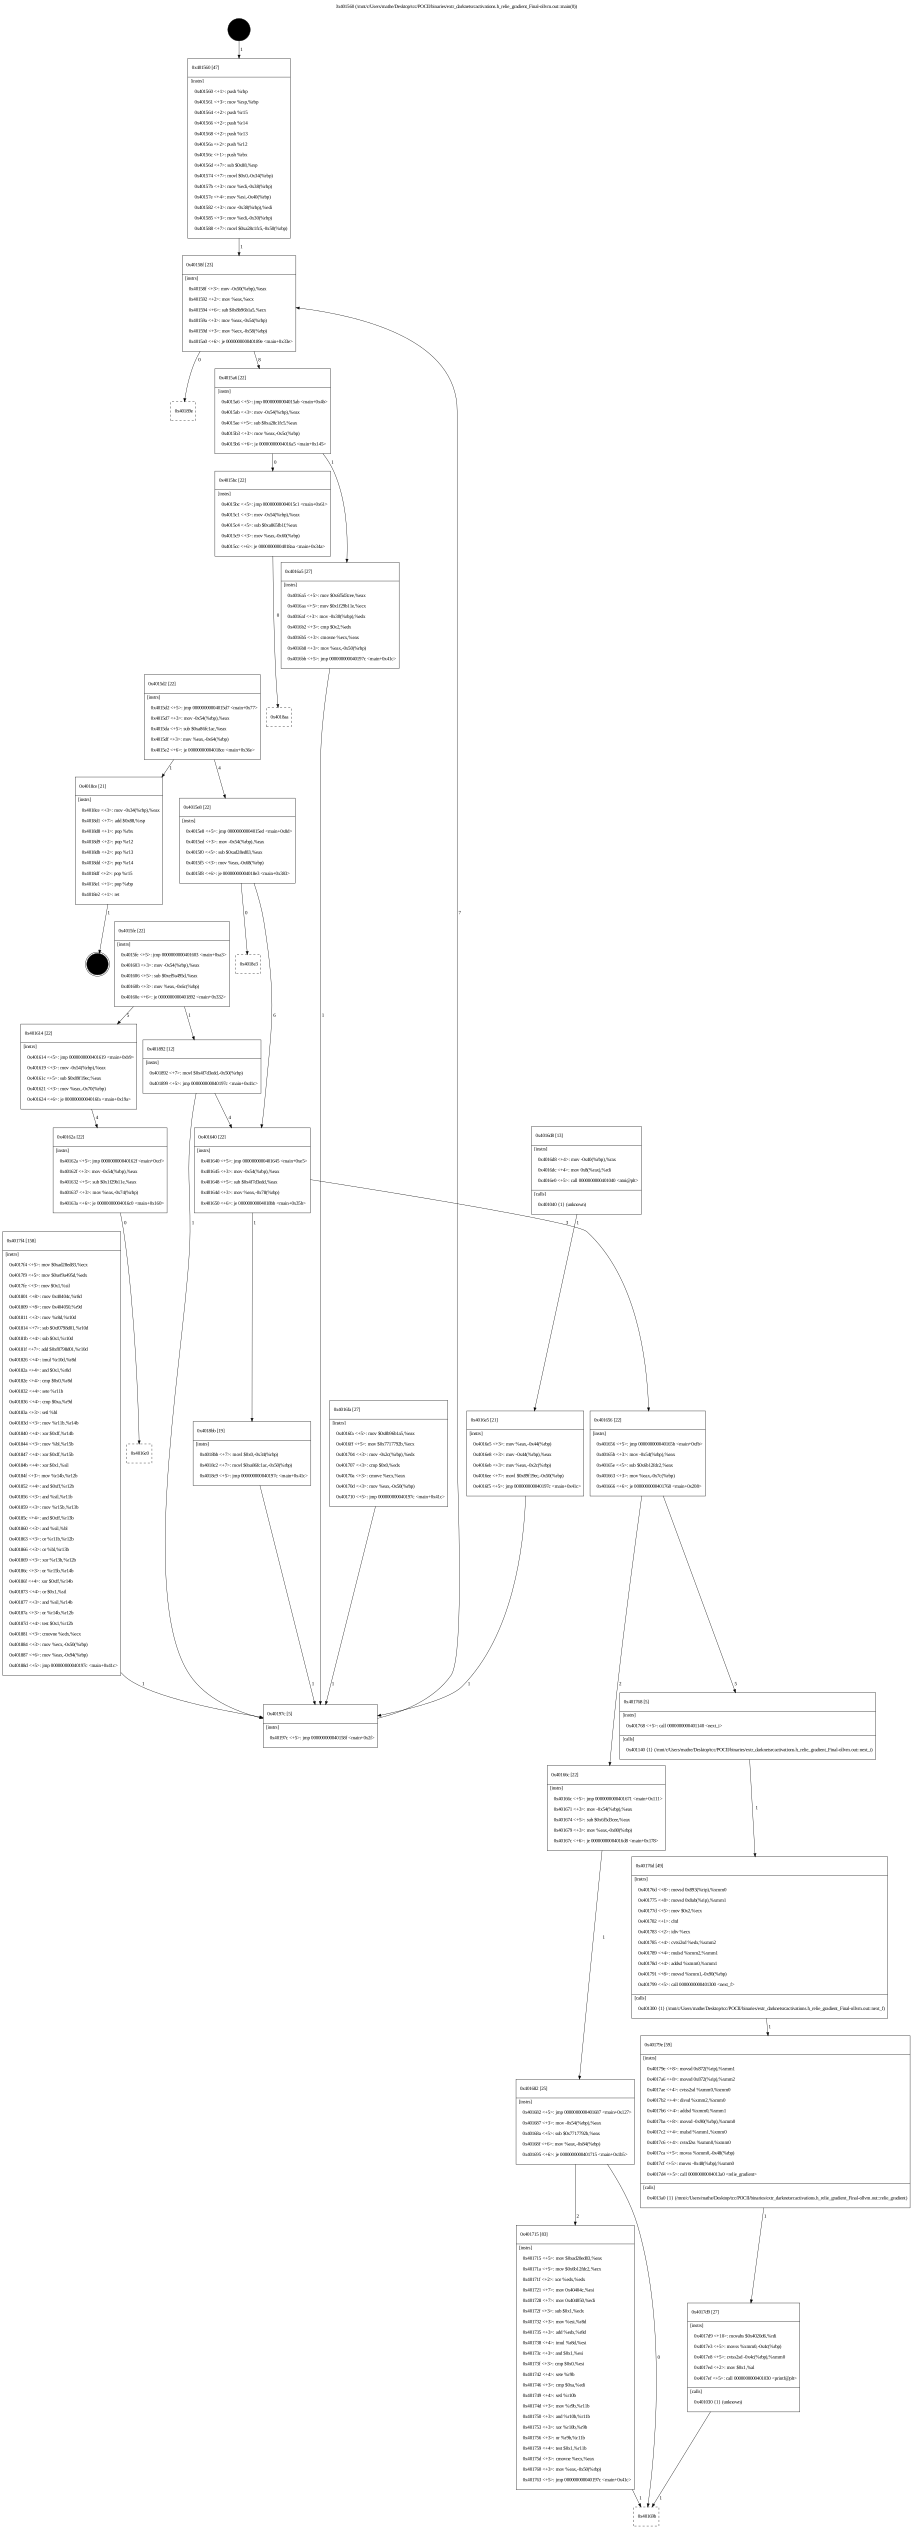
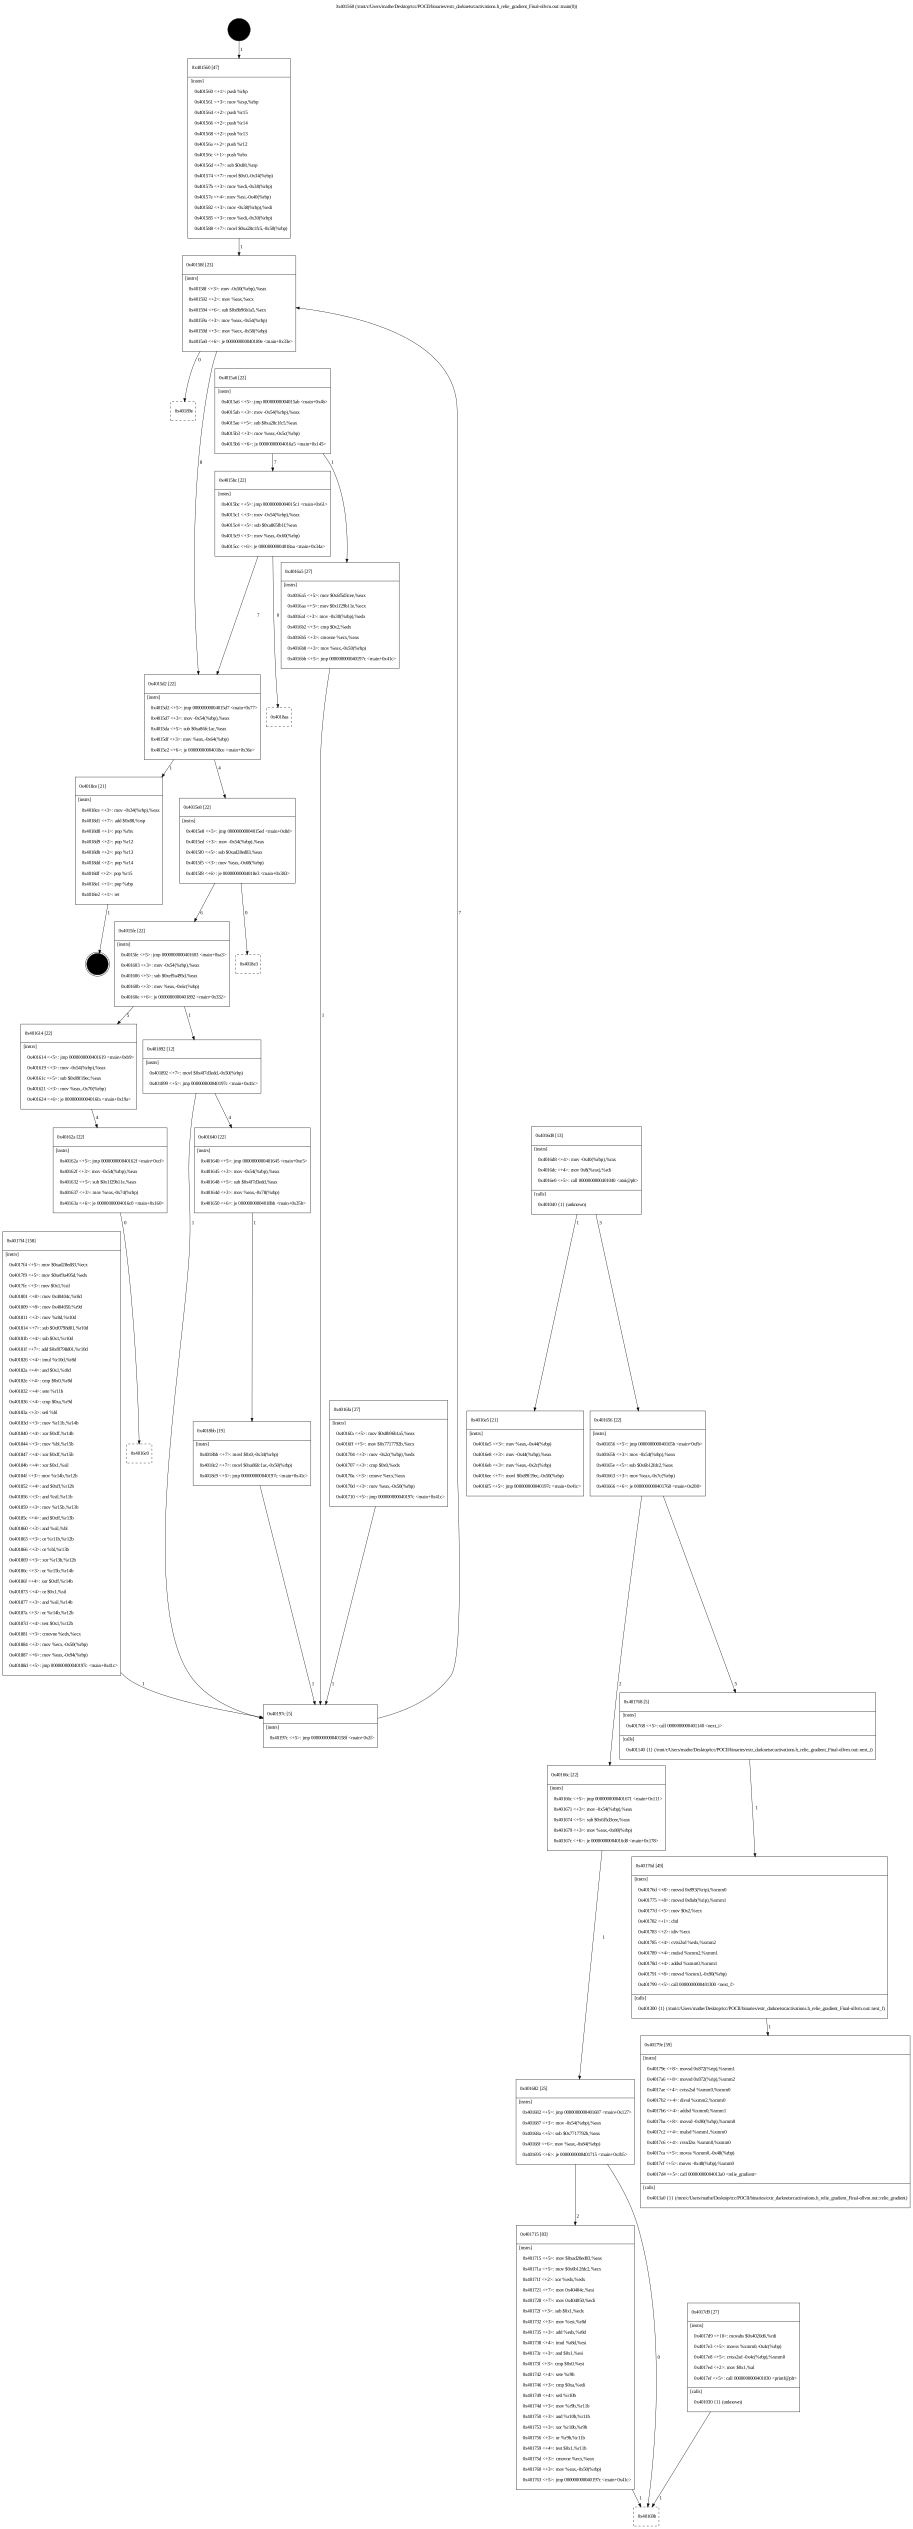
(256, 358) -> (196, 510)
(275, 462) -> (275, 462)
none -> (238, 614)
(272, 1003) -> (205, 901)
(543, 1220) -> (617, 1311)
(495, 1638) -> none
(758, 2254) -> none
